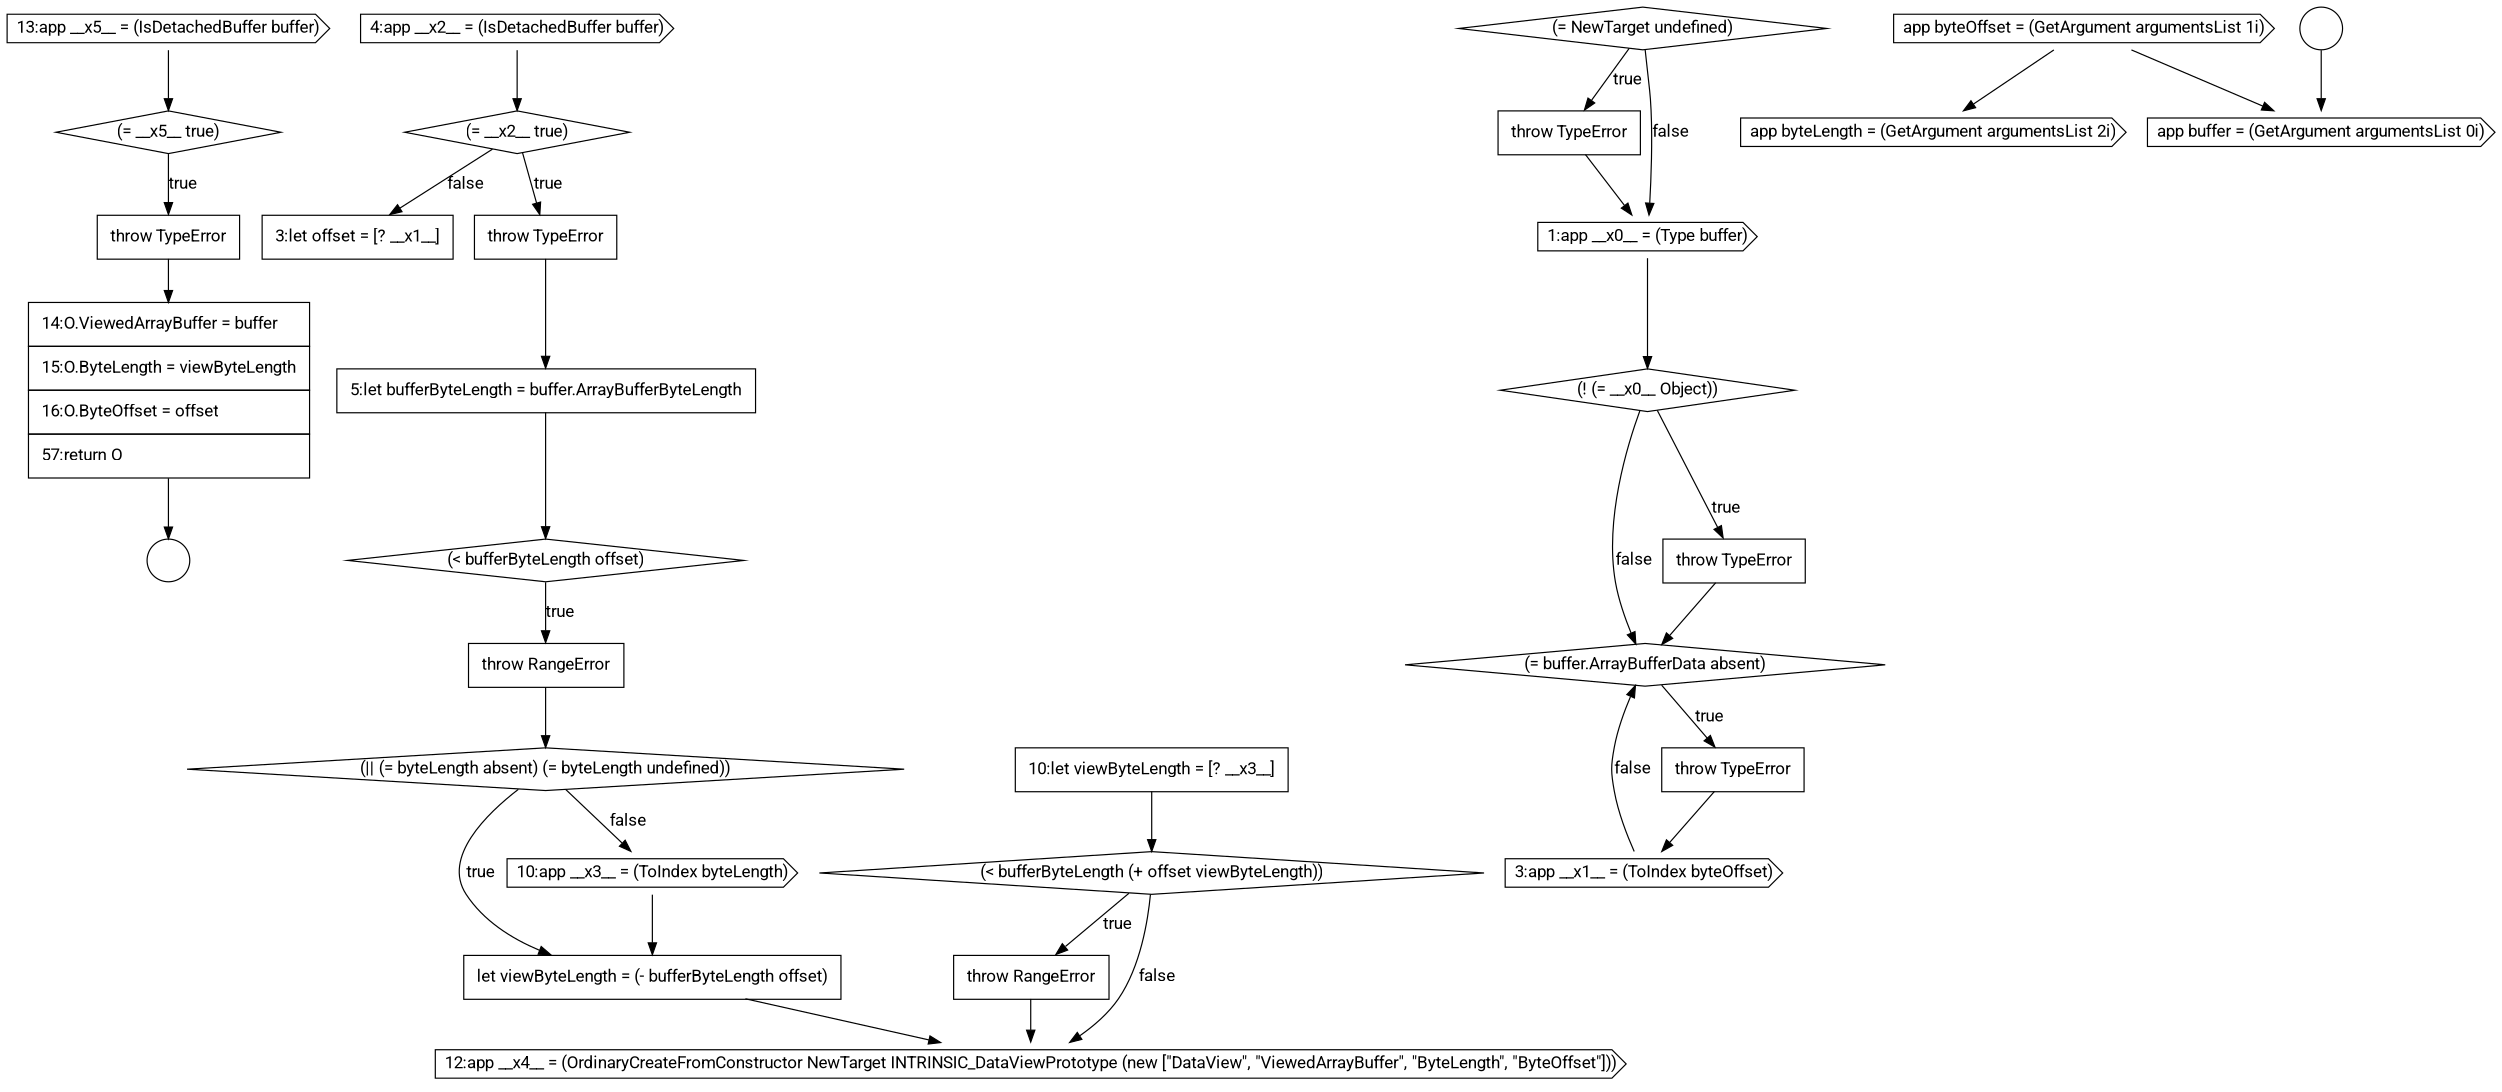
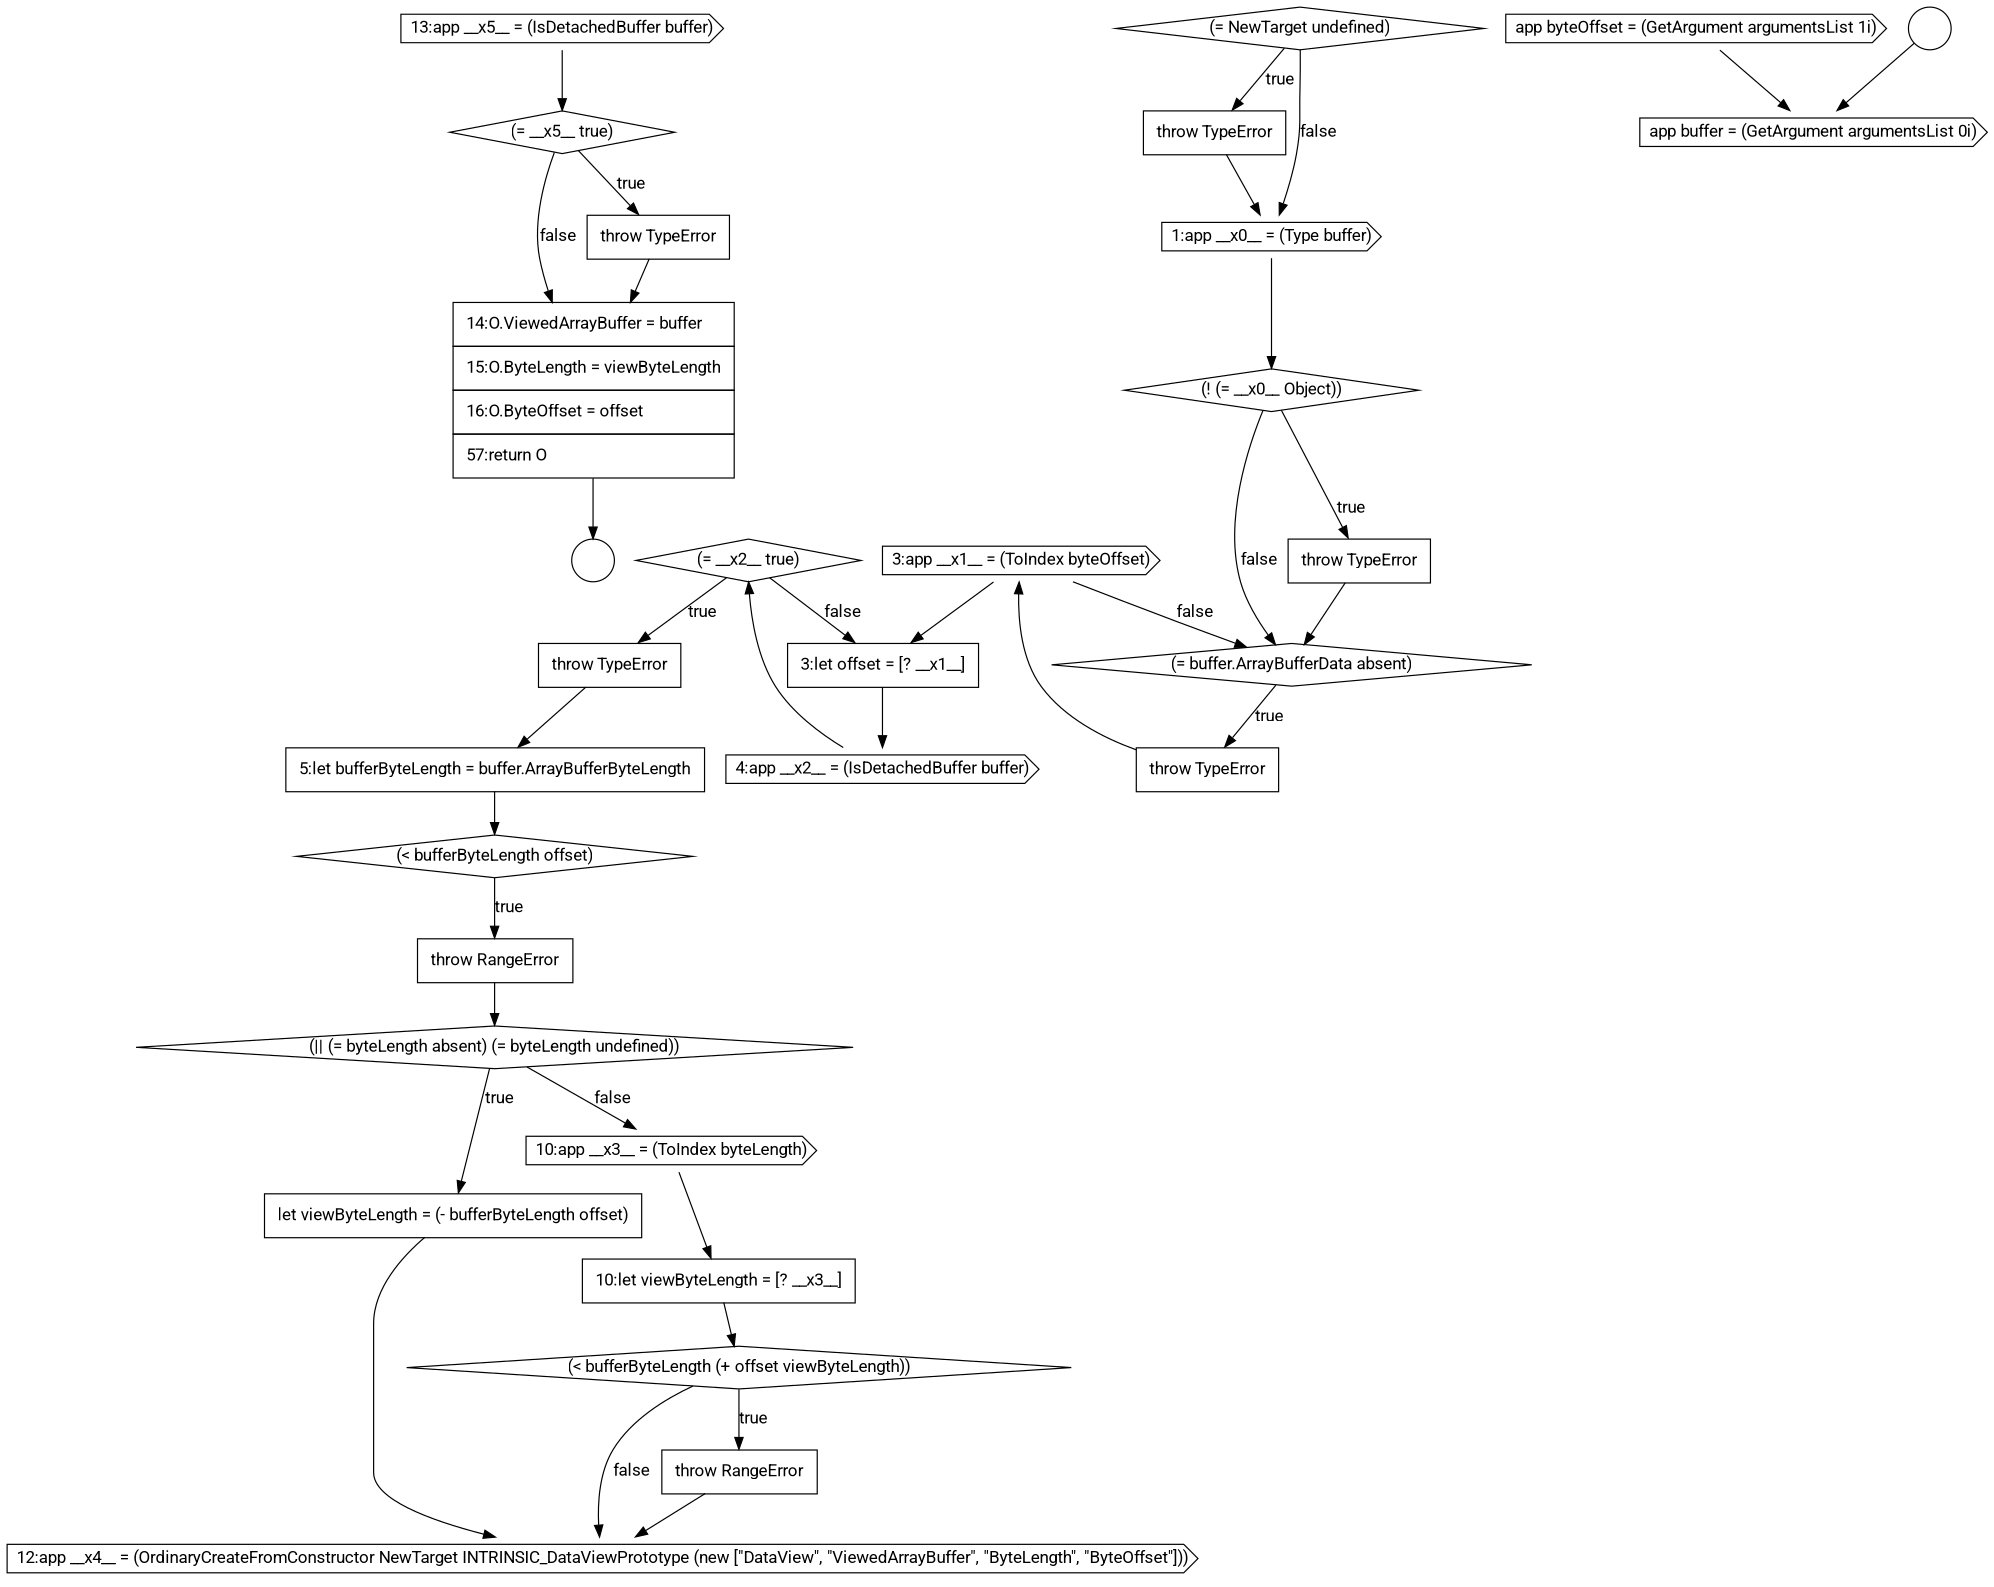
(1933, 132) -> none
none -> (538, 221)
none -> (957, 609)
none -> (882, 711)
(652, 919) -> (693, 1210)
